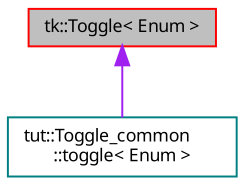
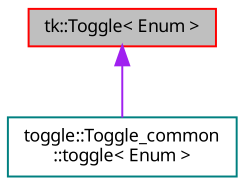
(122, 147) -> (122, 147)
